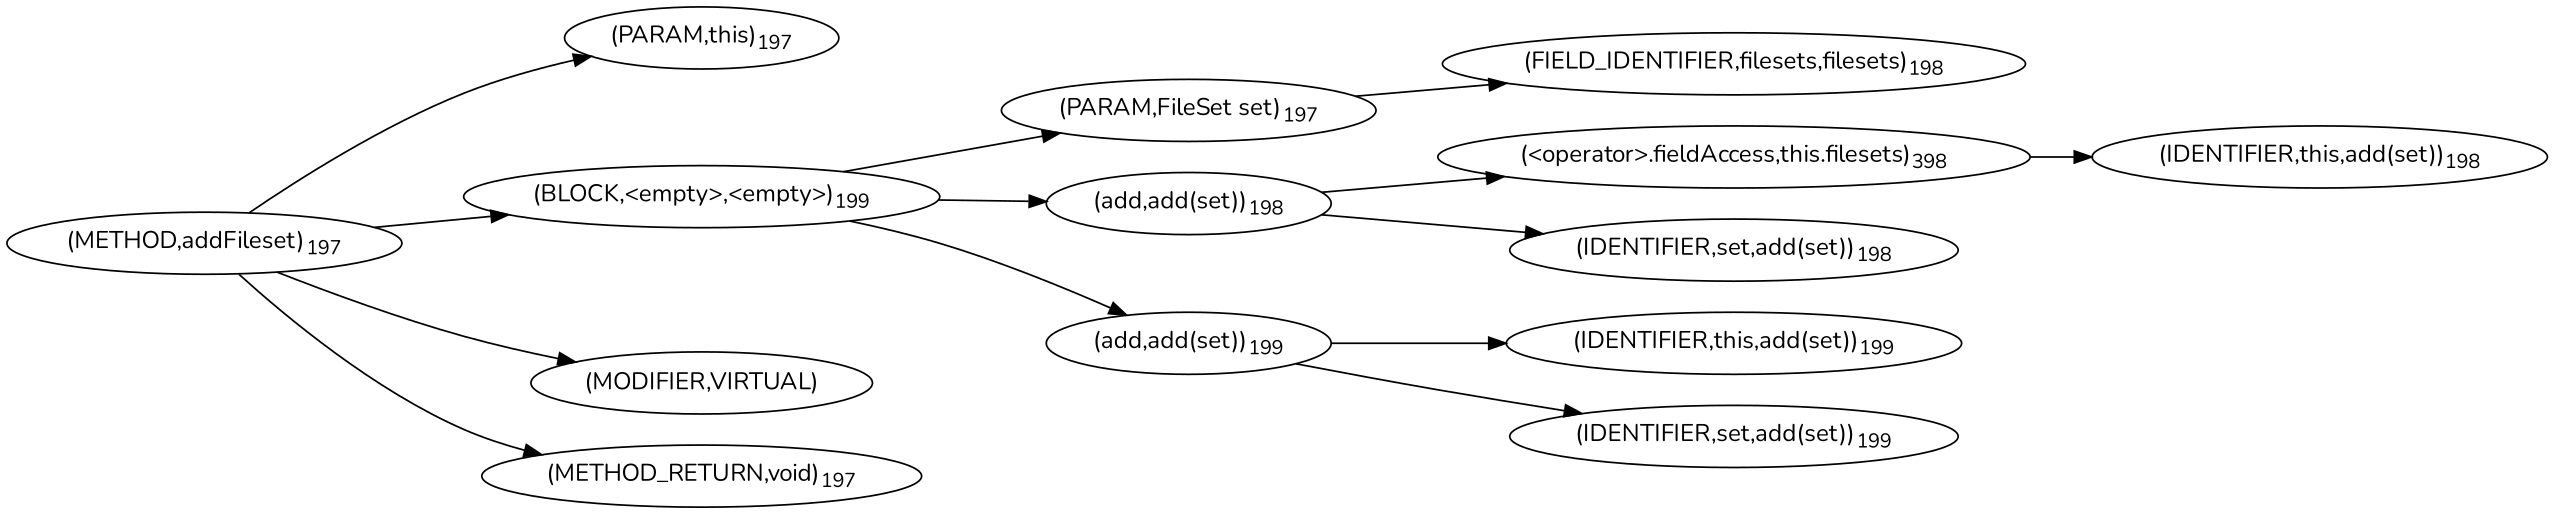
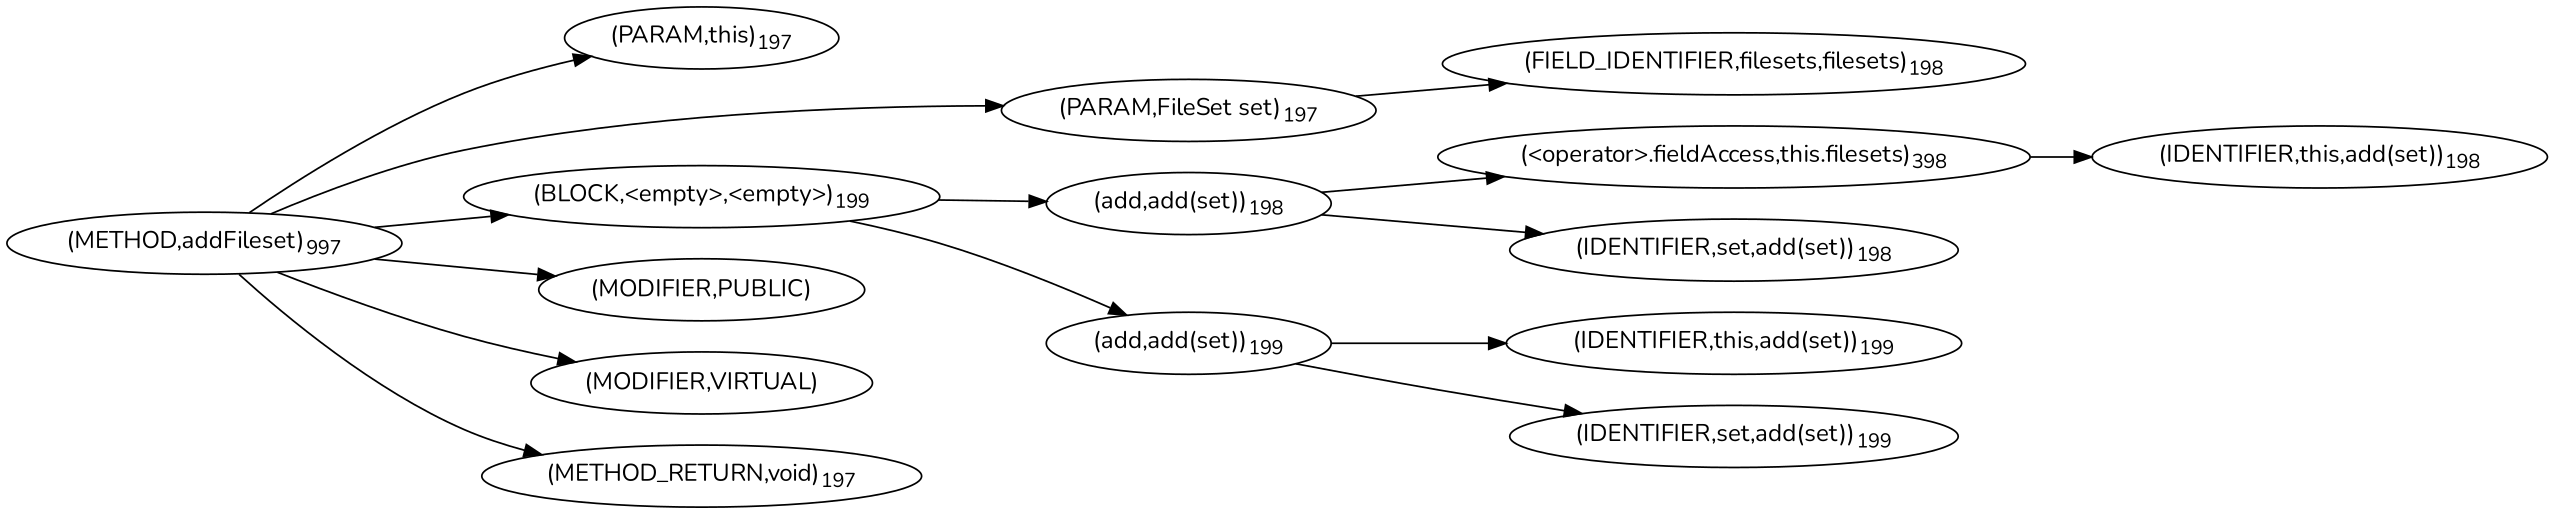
(943, 154) -> (622, 126)
(324, 241) -> (324, 241)
none -> (702, 290)
